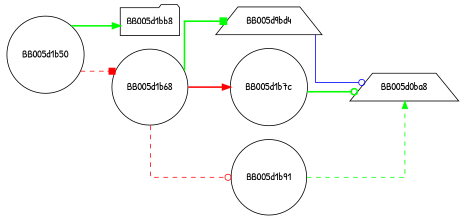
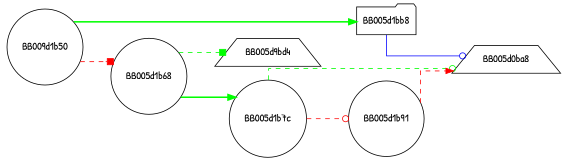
(184, 29) -> (198, 52)
(46, 55) -> (45, 47)
(316, 80) -> (413, 56)
(205, 87) -> (204, 97)
(329, 92) -> (353, 69)
(162, 177) -> (325, 119)
(390, 177) -> (420, 74)
